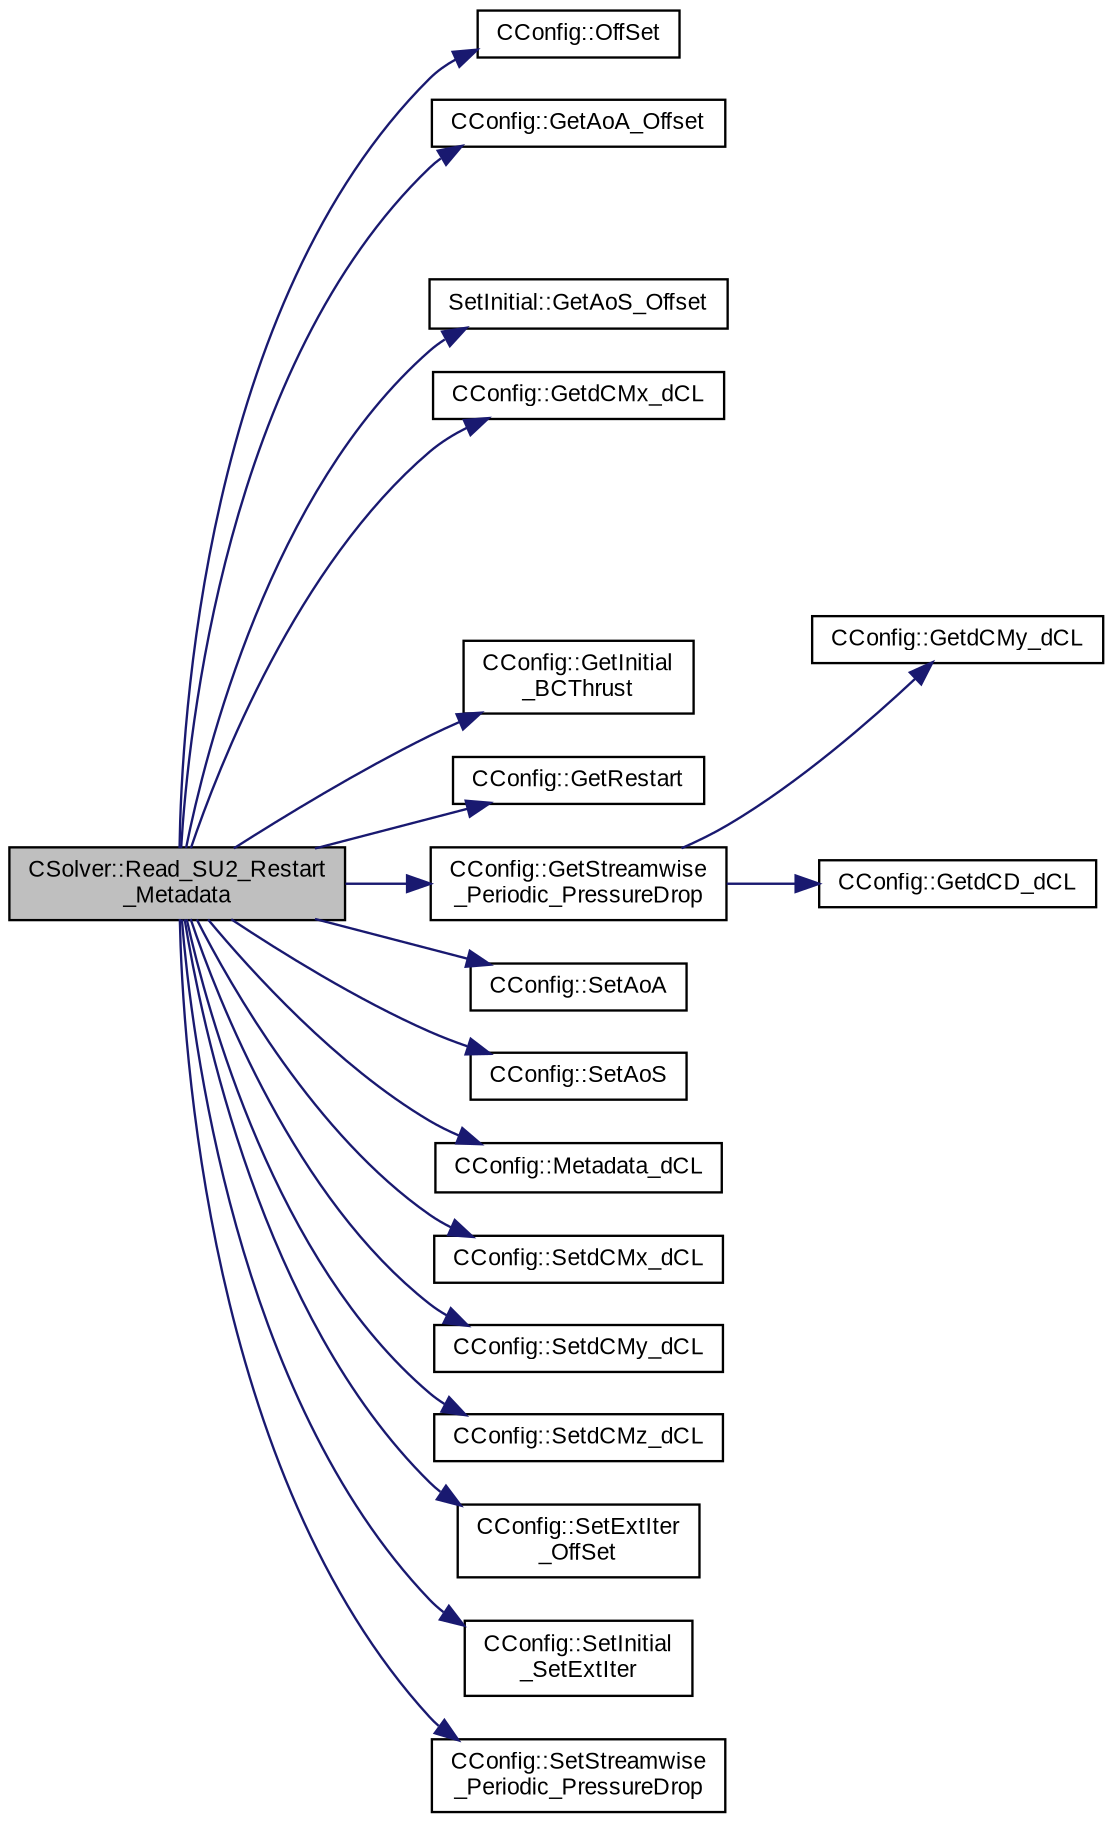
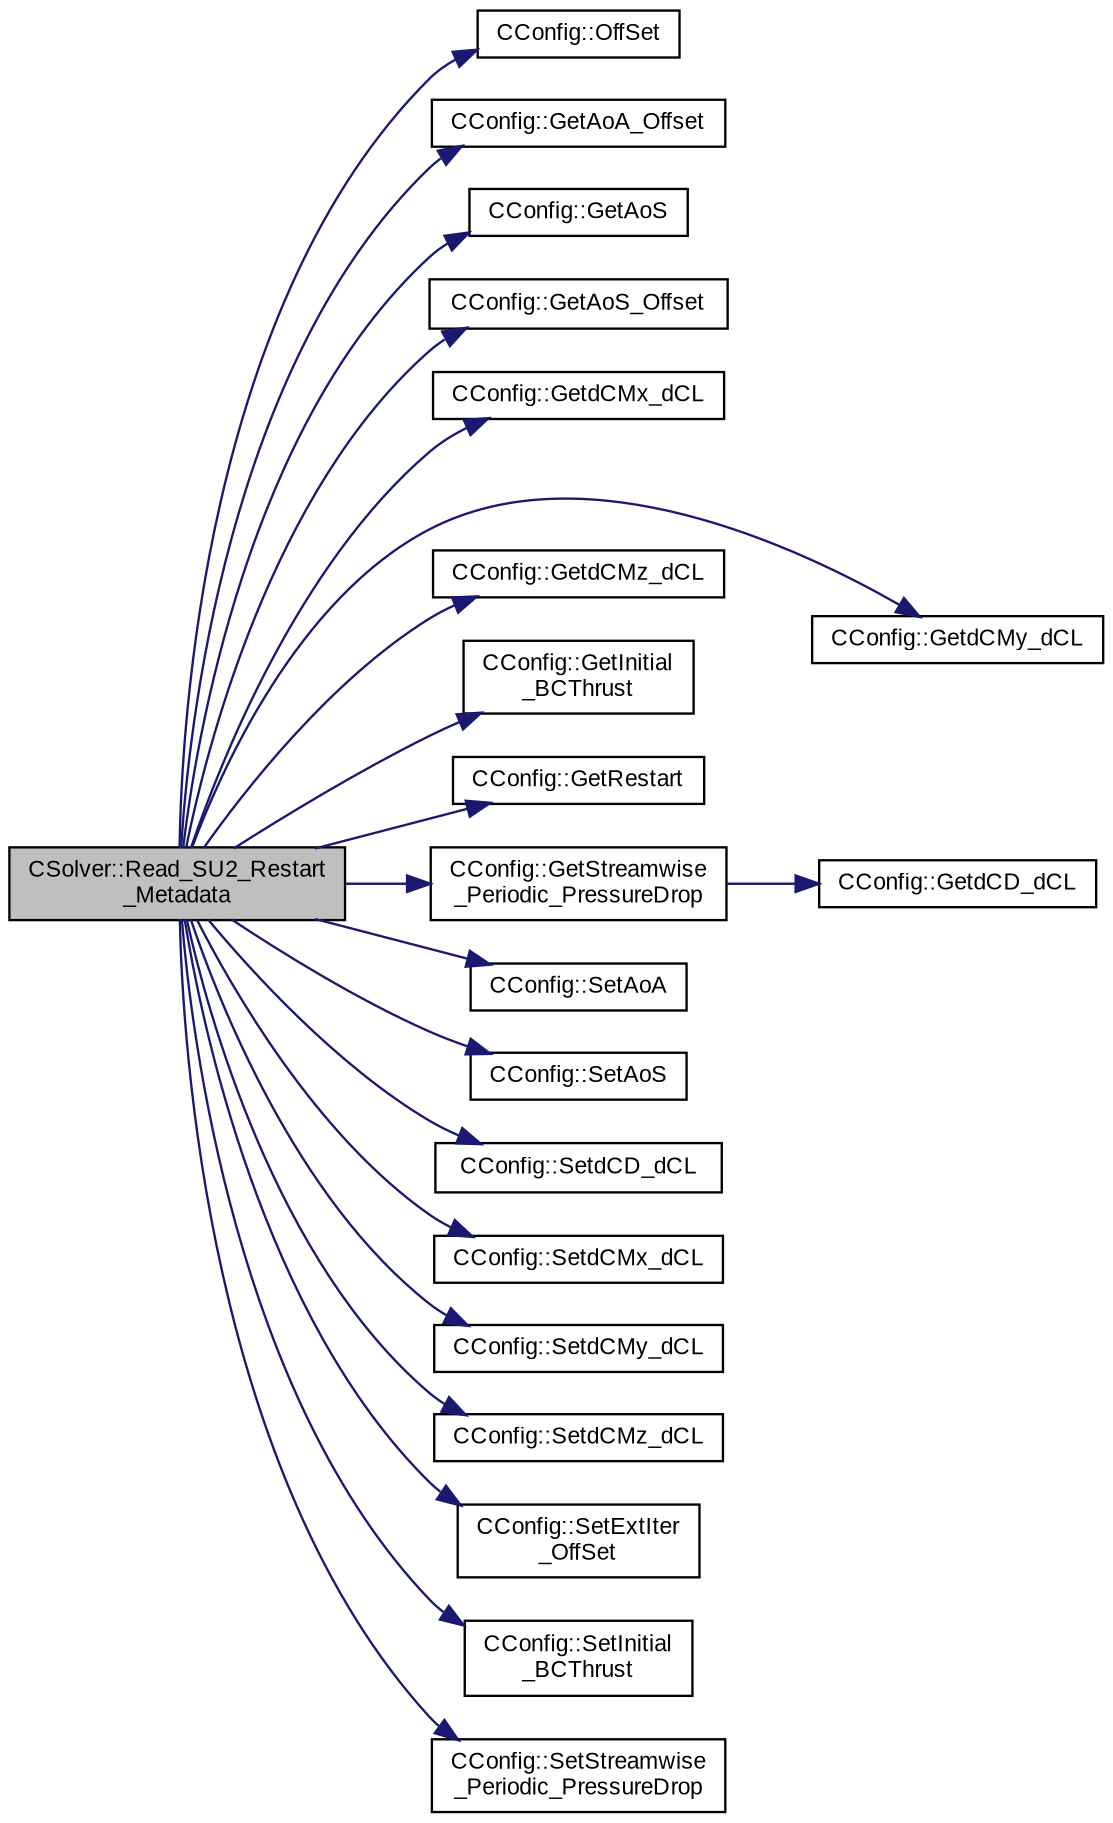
none -> (579, 212)
(579, 304) -> (579, 304)
none -> (579, 574)
(805, 773) -> (471, 514)
(579, 1168) -> (579, 1168)
(579, 1658) -> (579, 1658)
